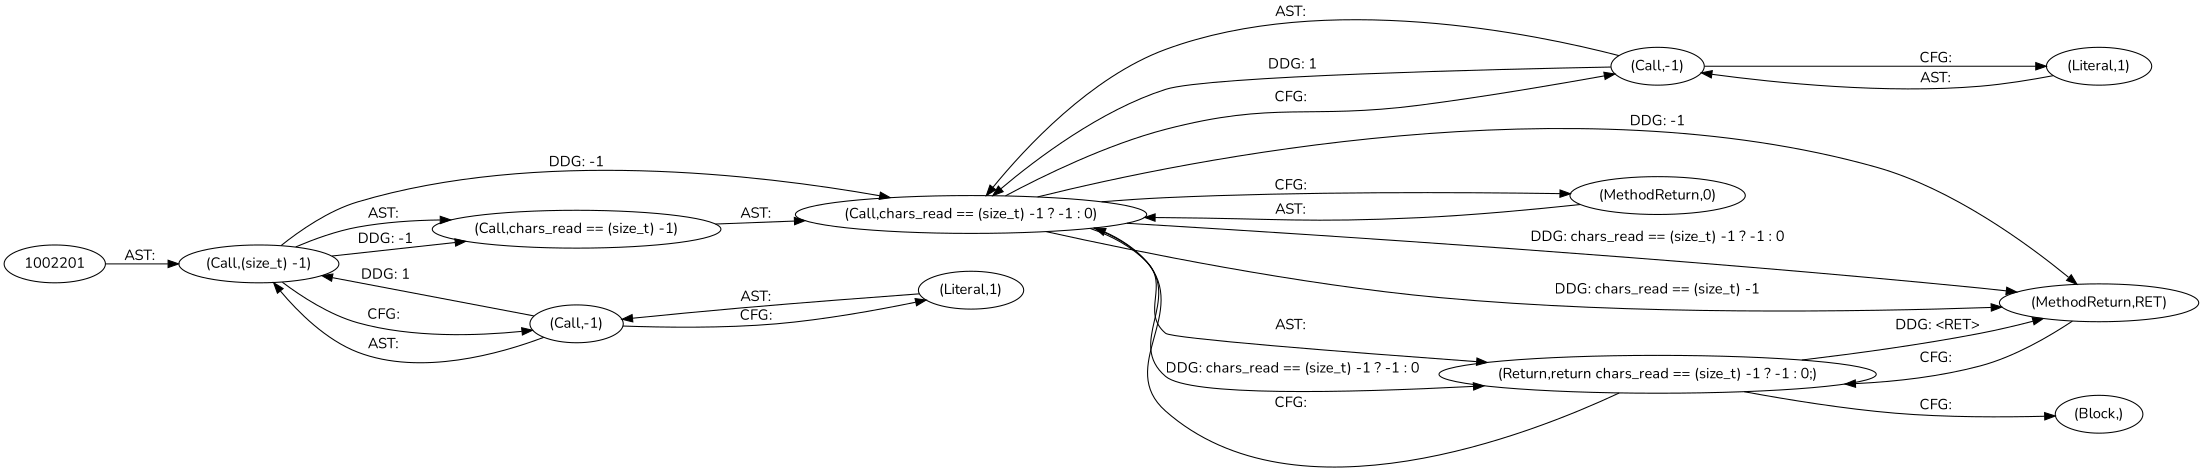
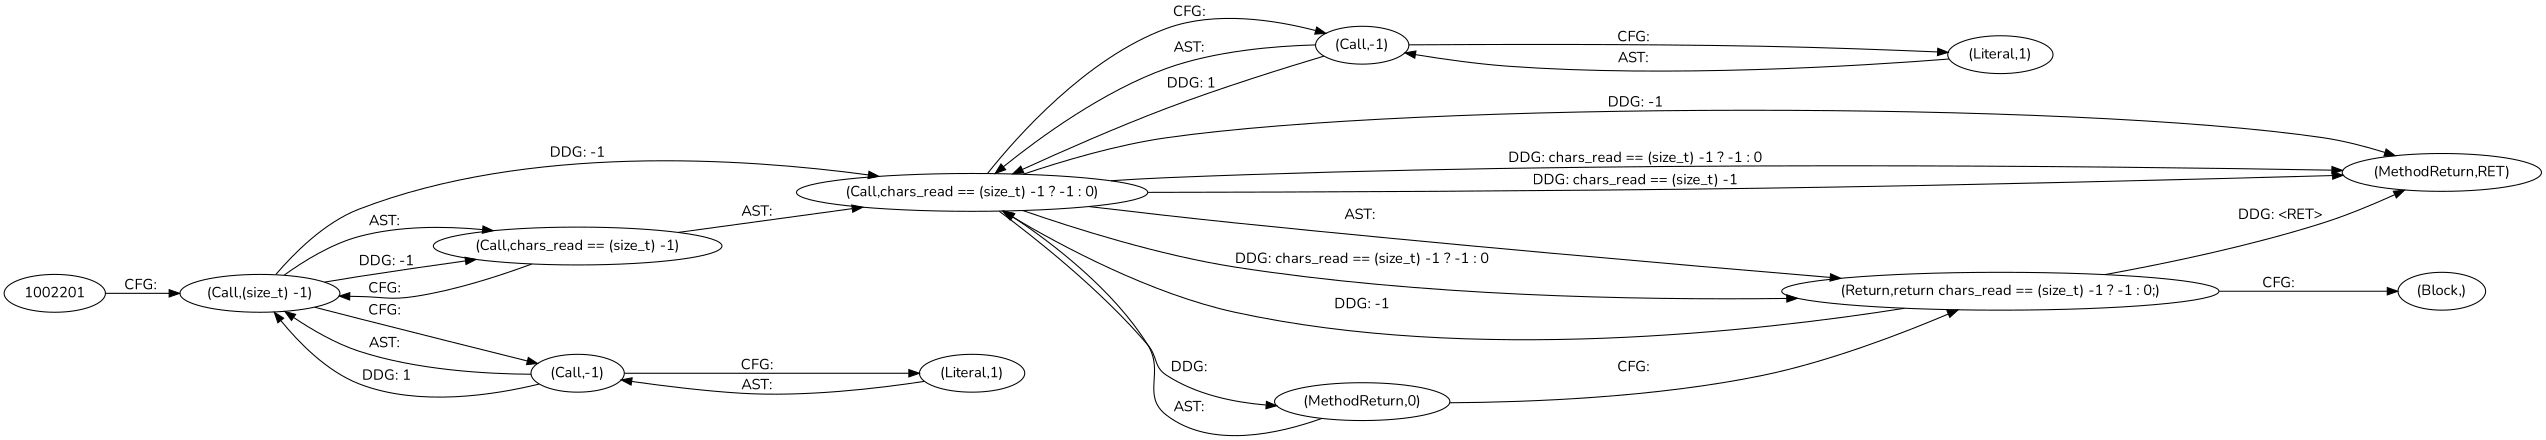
(1293, 186) -> (1191, 367)
(142, 256) -> (143, 285)
none -> (442, 291)
(1969, 369) -> (1704, 385)
(1293, 403) -> (1362, 304)
